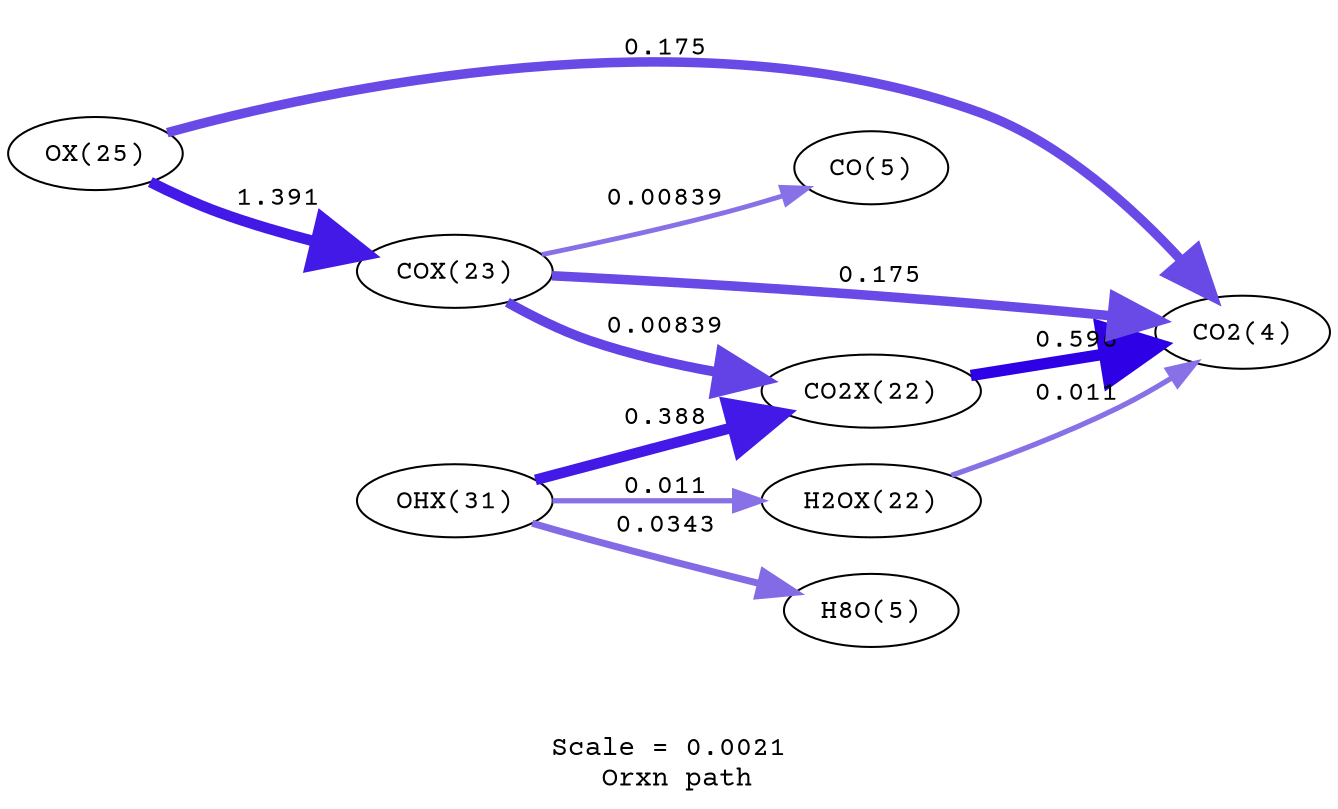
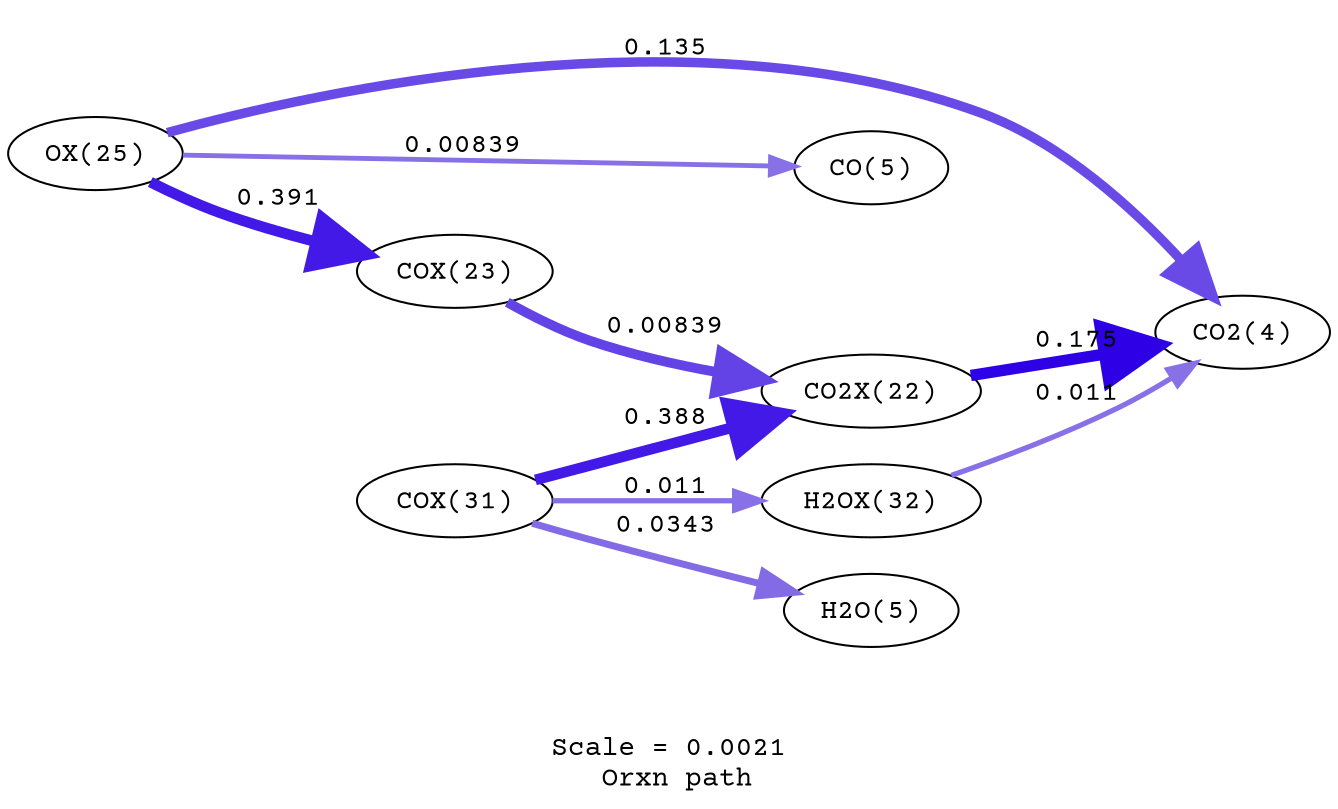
(657, 47) -> (657, 47)
(270, 197) -> (270, 197)
(663, 228) -> (476, 161)
(832, 293) -> none
(1068, 339) -> (1068, 339)
(455, 501) -> (455, 501)
(871, 501) -> (871, 501)
(871, 610) -> (871, 610)
